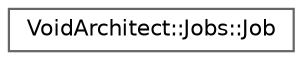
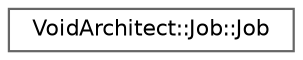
(151, 30) -> (151, 30)
